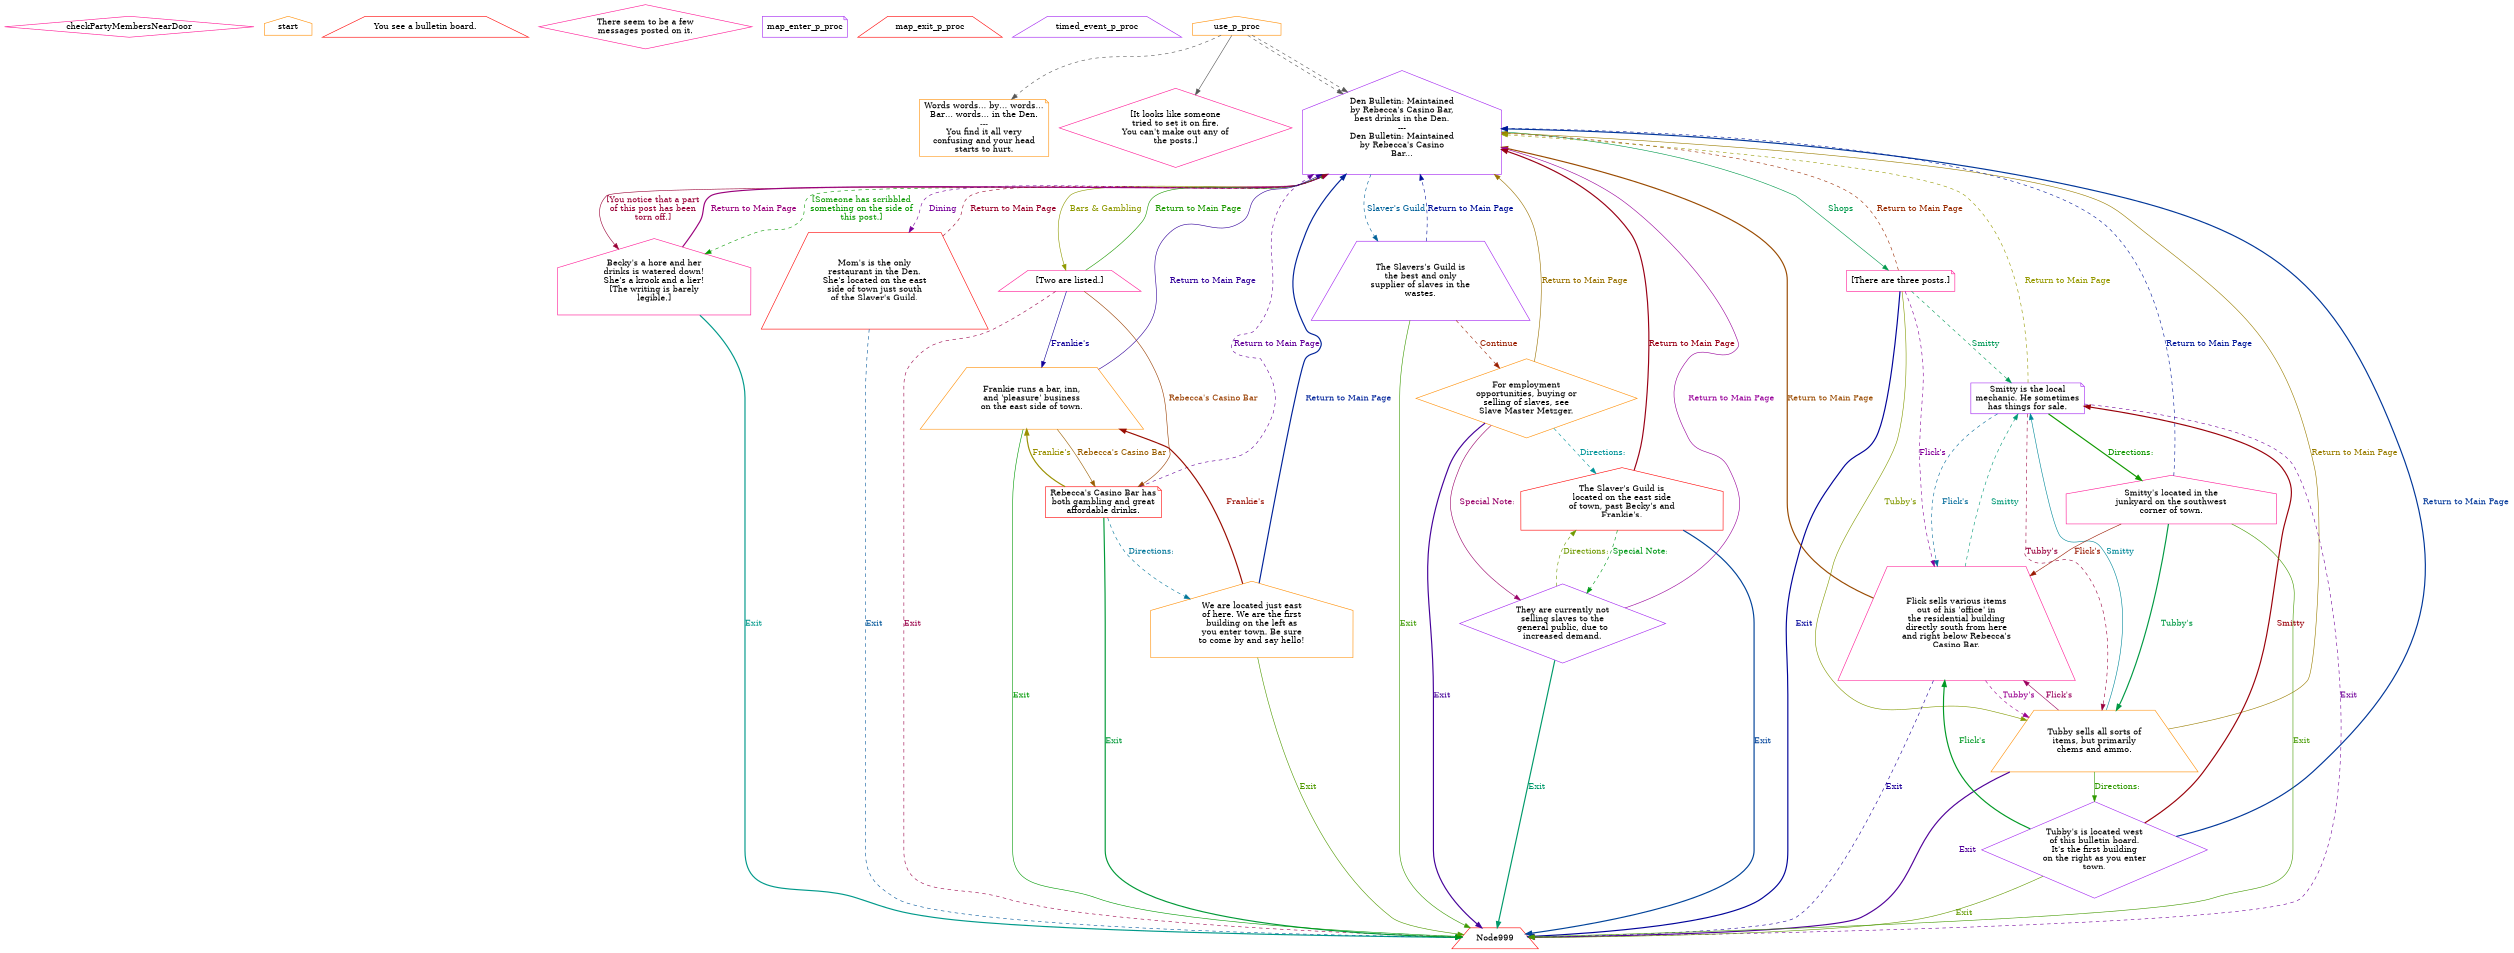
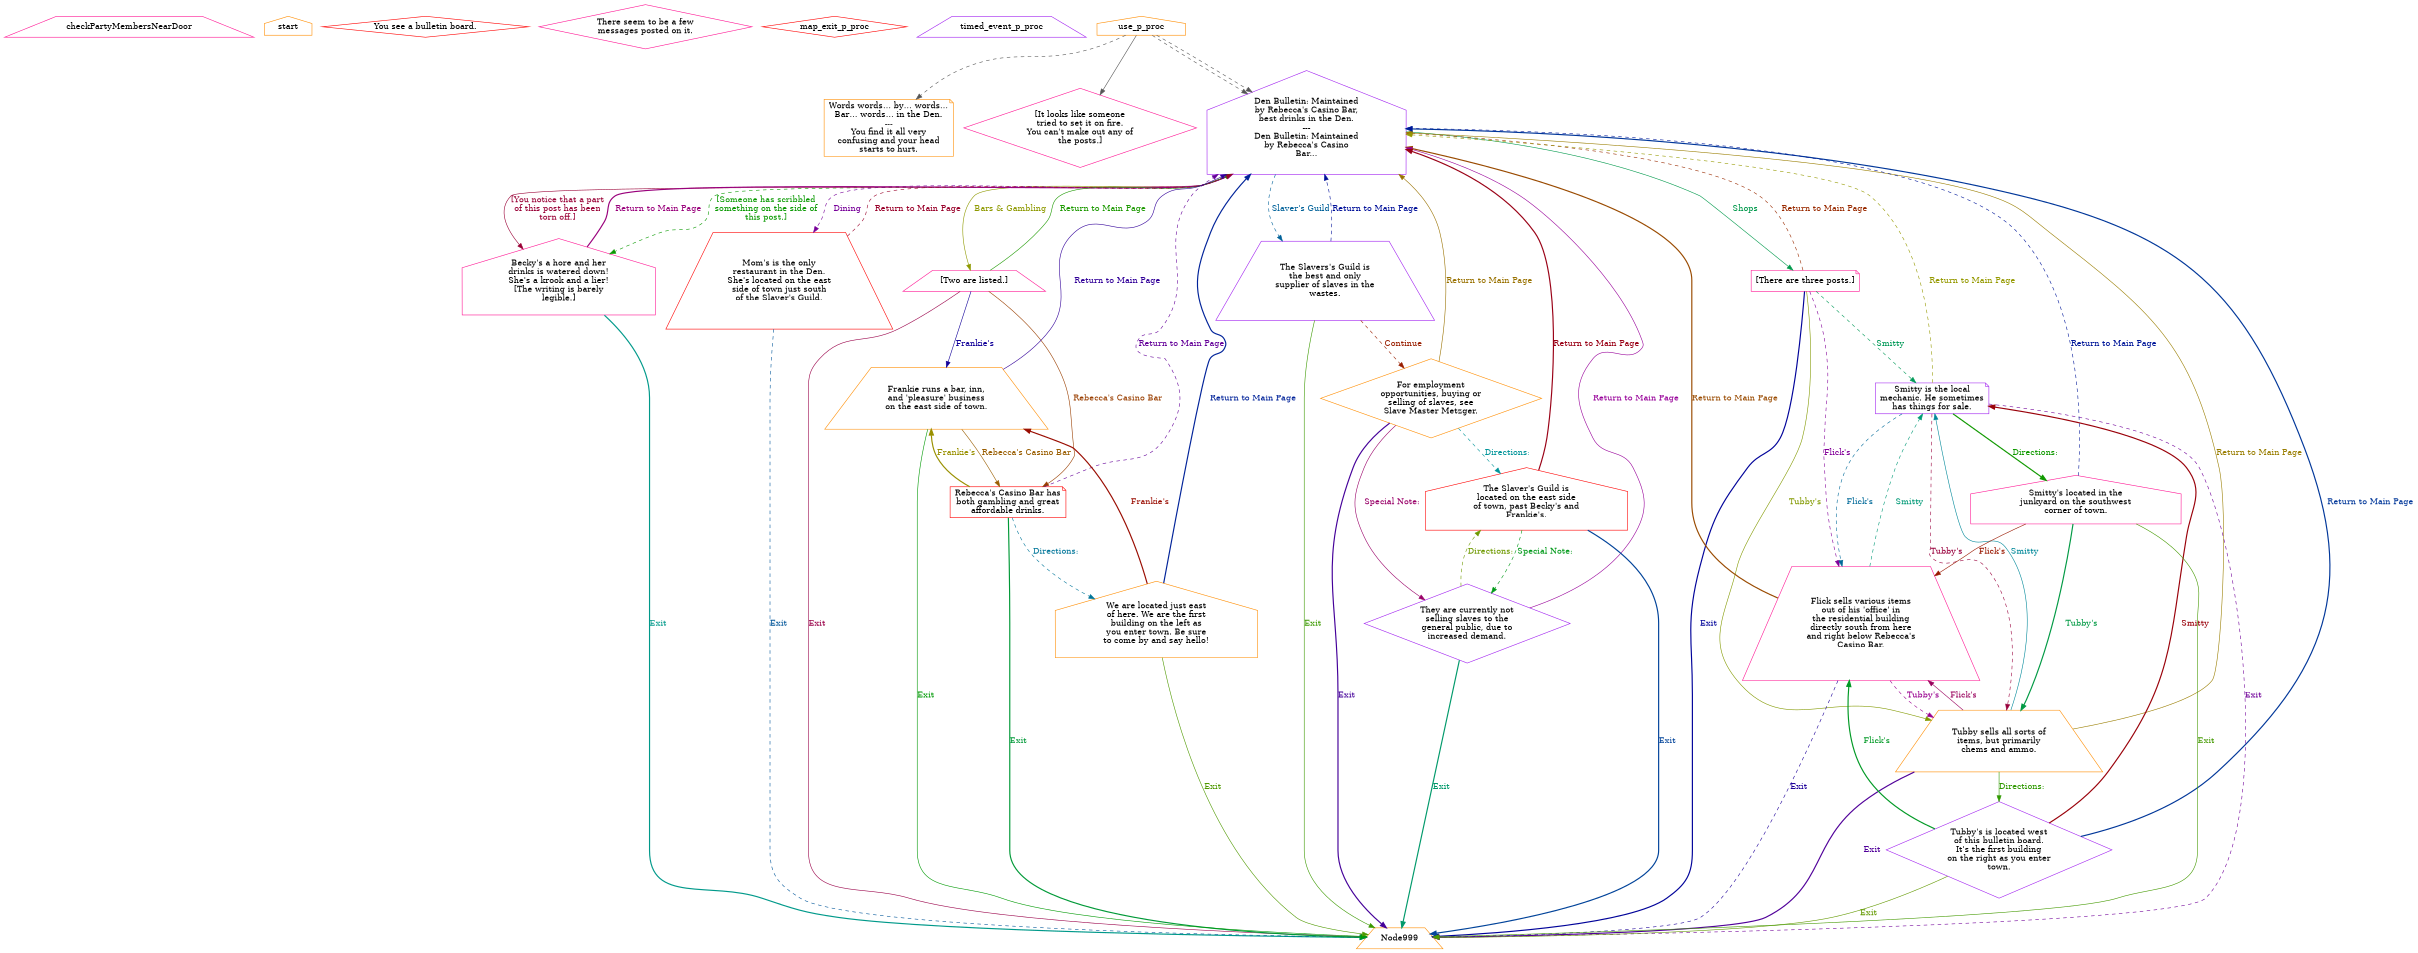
(129, 27) -> (129, 27)
(425, 27) -> (425, 27)
(805, 27) -> none
(930, 27) -> (835, 27)
(904, 813) -> (808, 813)
(1495, 938) -> (1400, 938)
